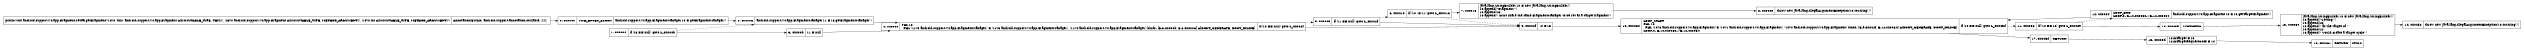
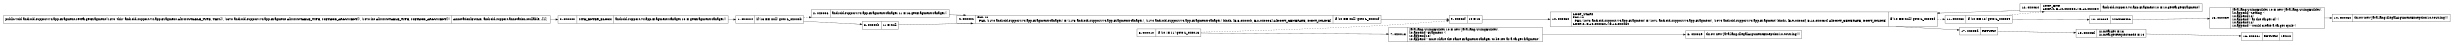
(731, 21) -> (731, 19)
(1347, 22) -> none
